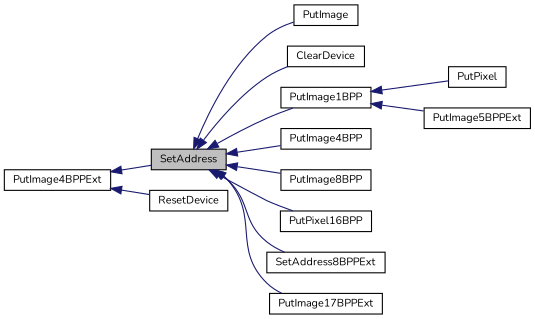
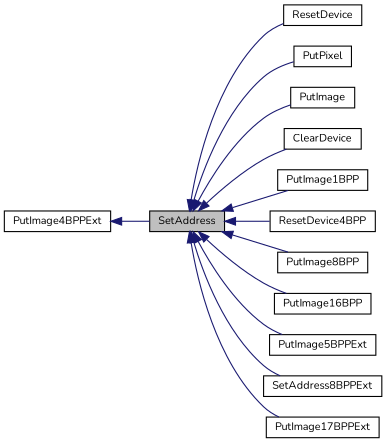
(415, 85) -> (229, 119)
(403, 108) -> (233, 295)
(326, 139) -> (323, 221)
(136, 192) -> (220, 101)
(326, 221) -> (323, 304)
